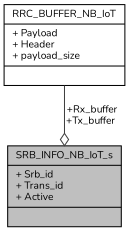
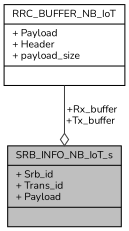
(35, 197) -> (39, 197)
